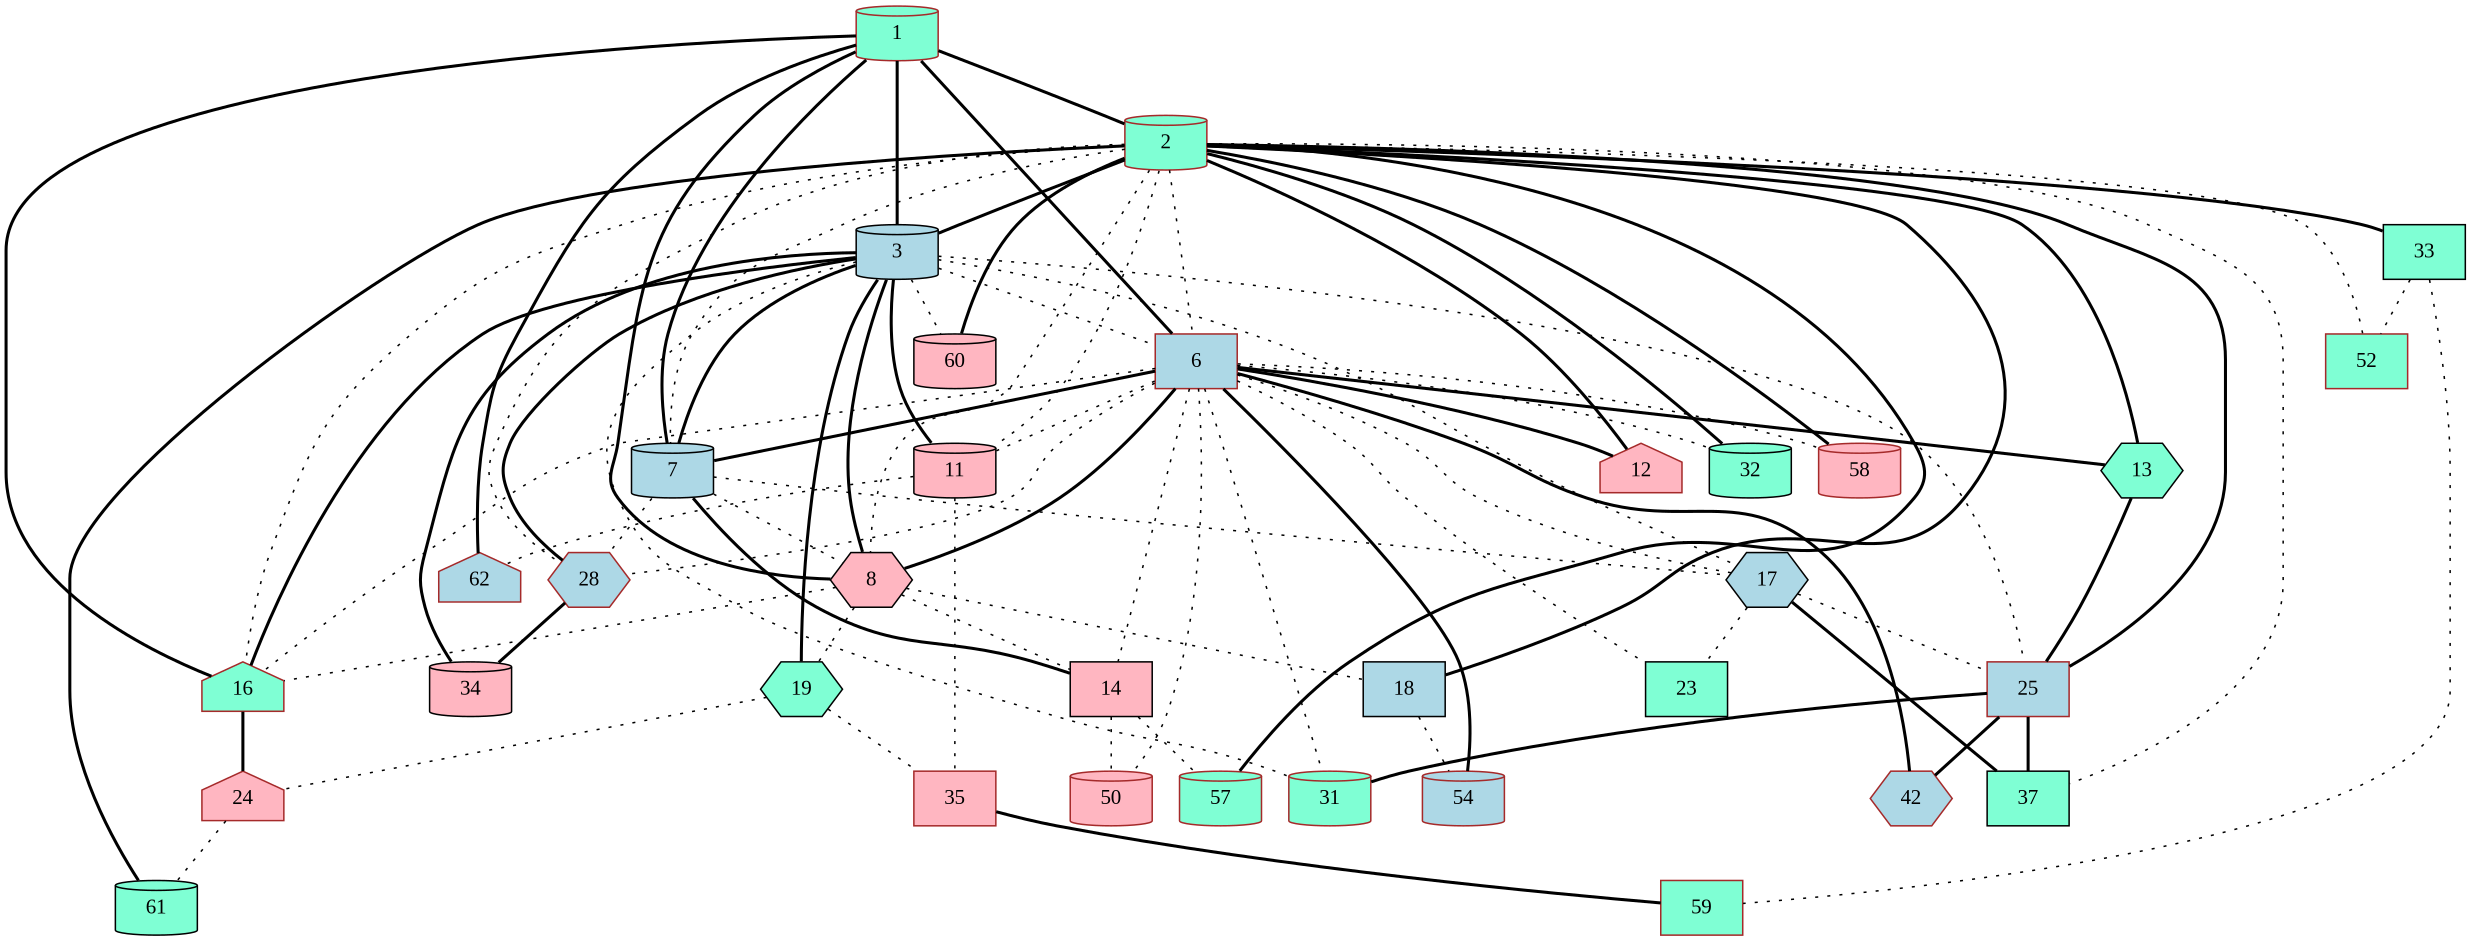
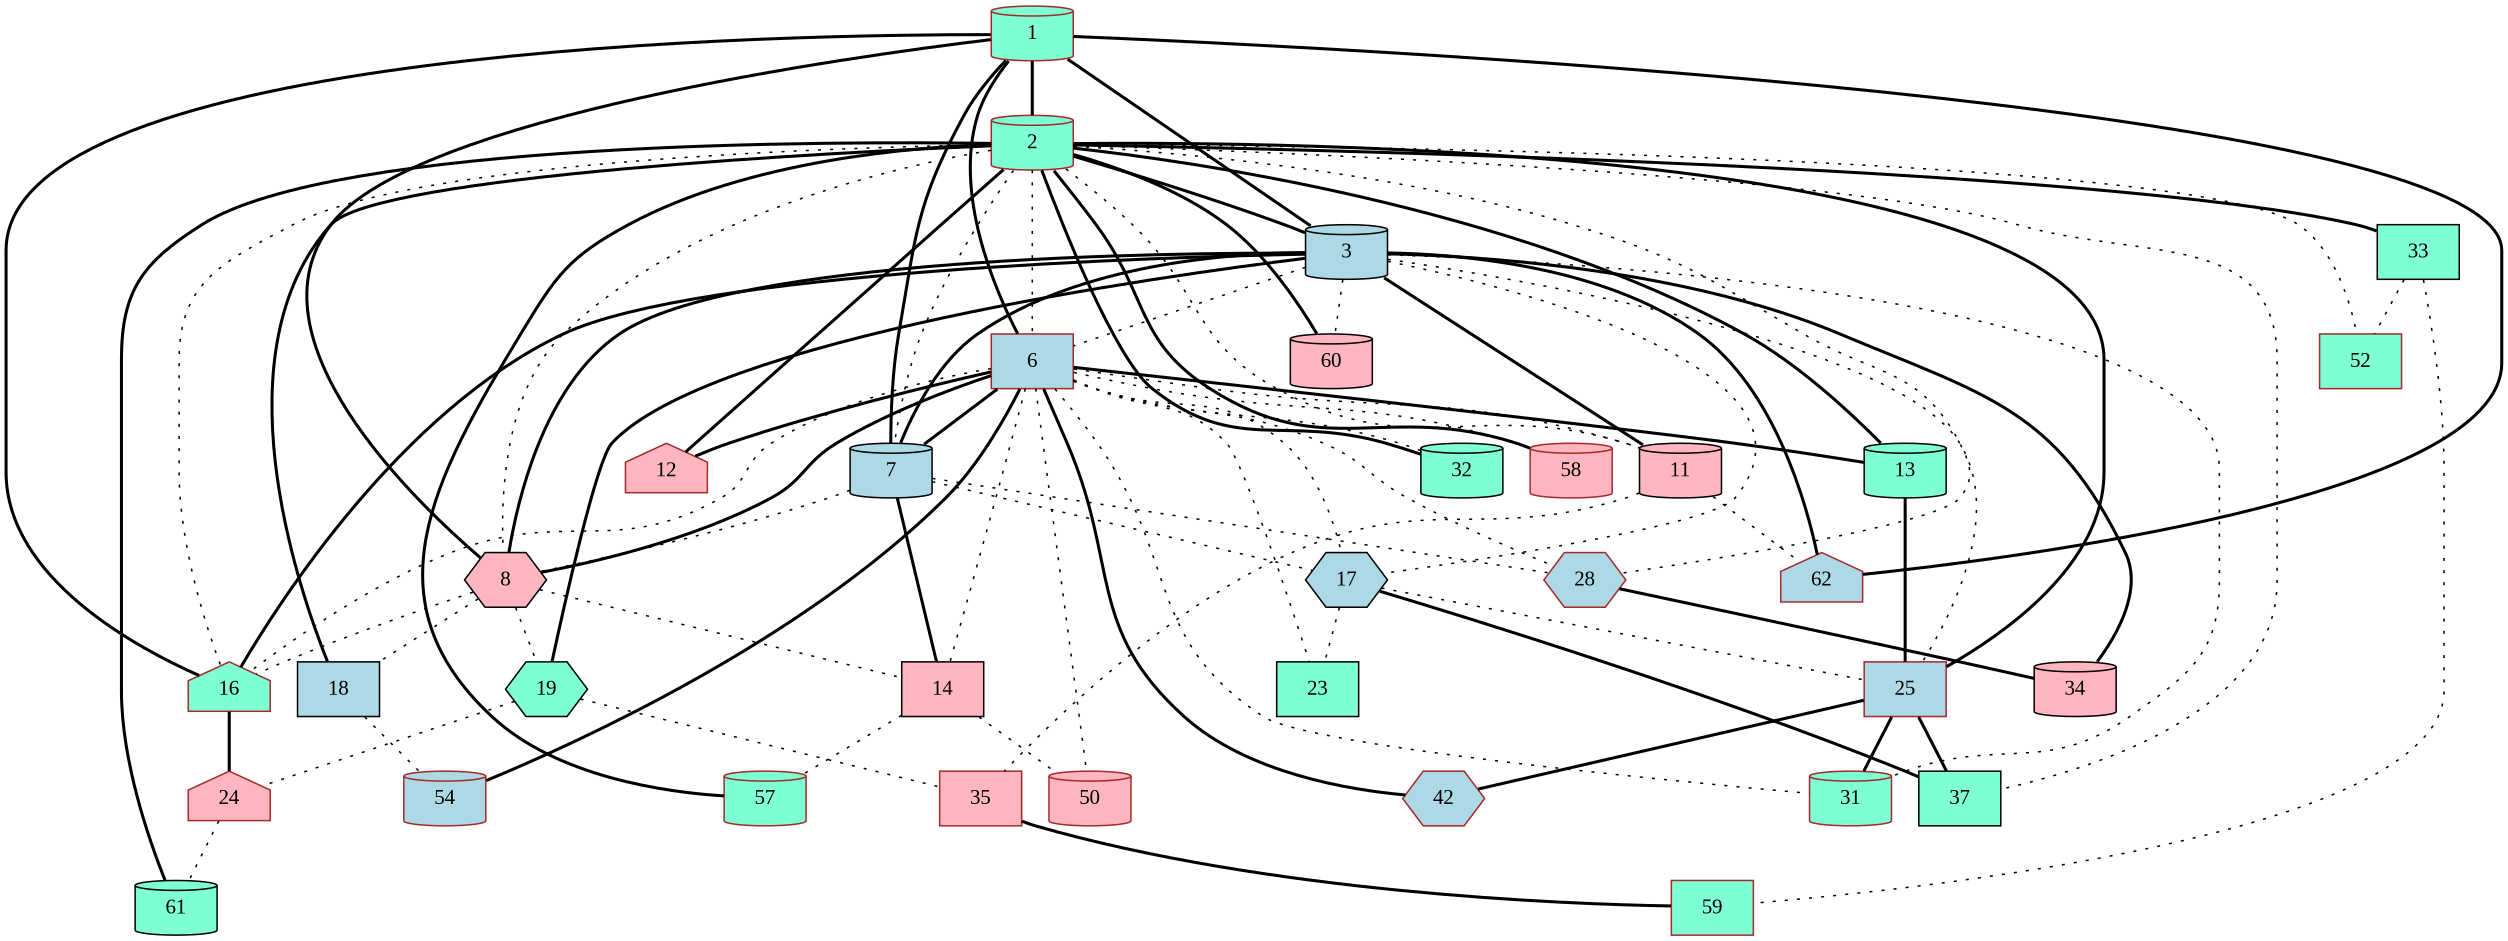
(601, 347) -> (1693, 331)
(2142, 471) -> (1905, 471)
